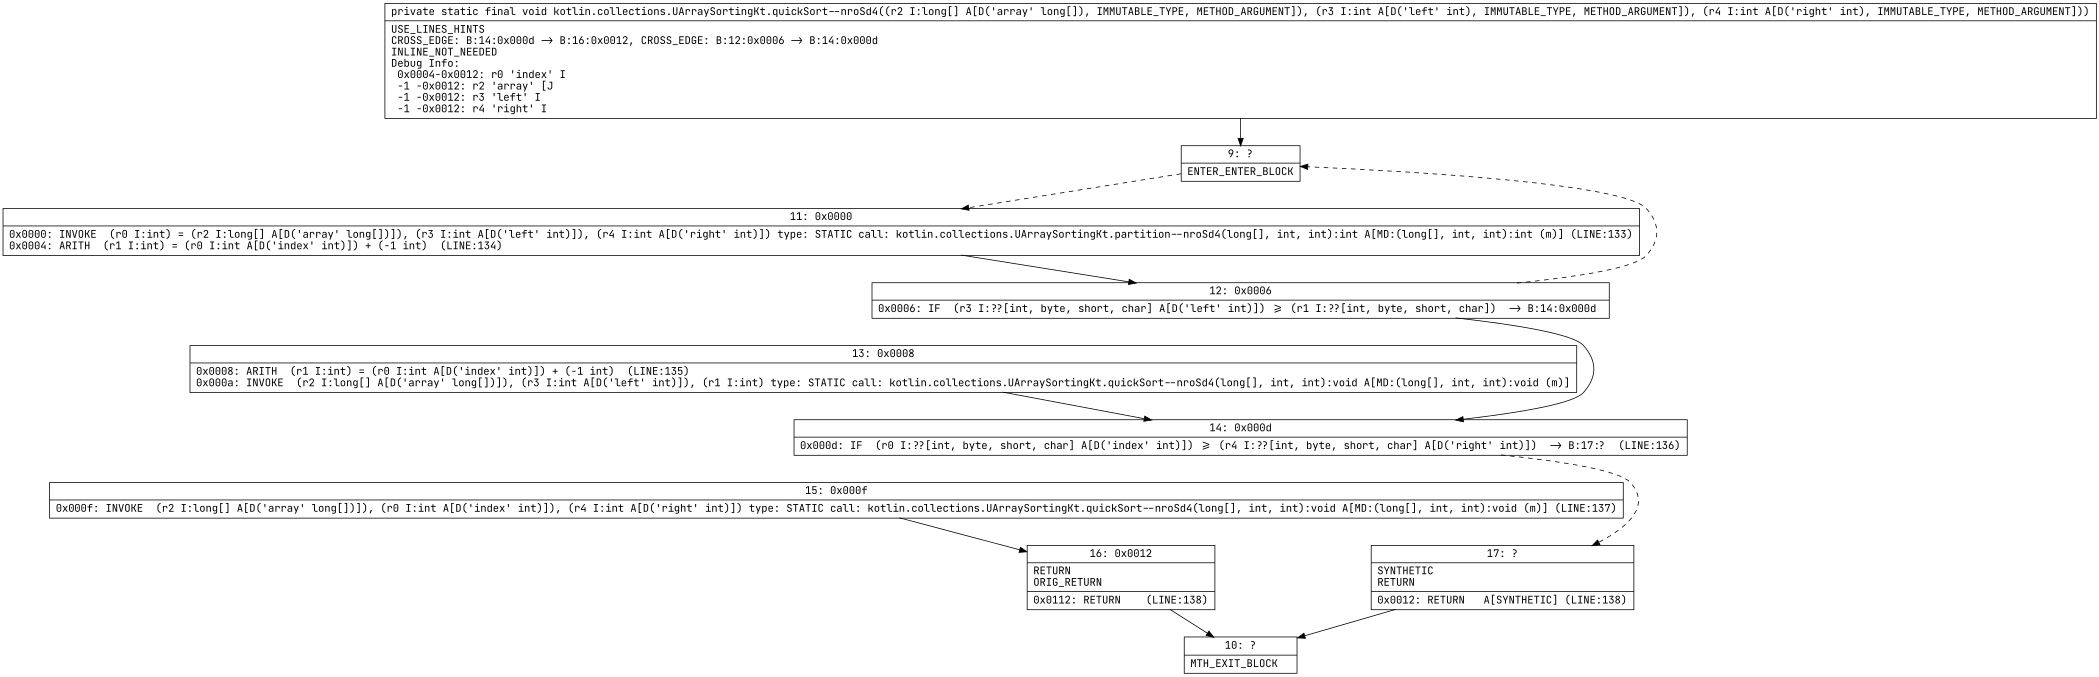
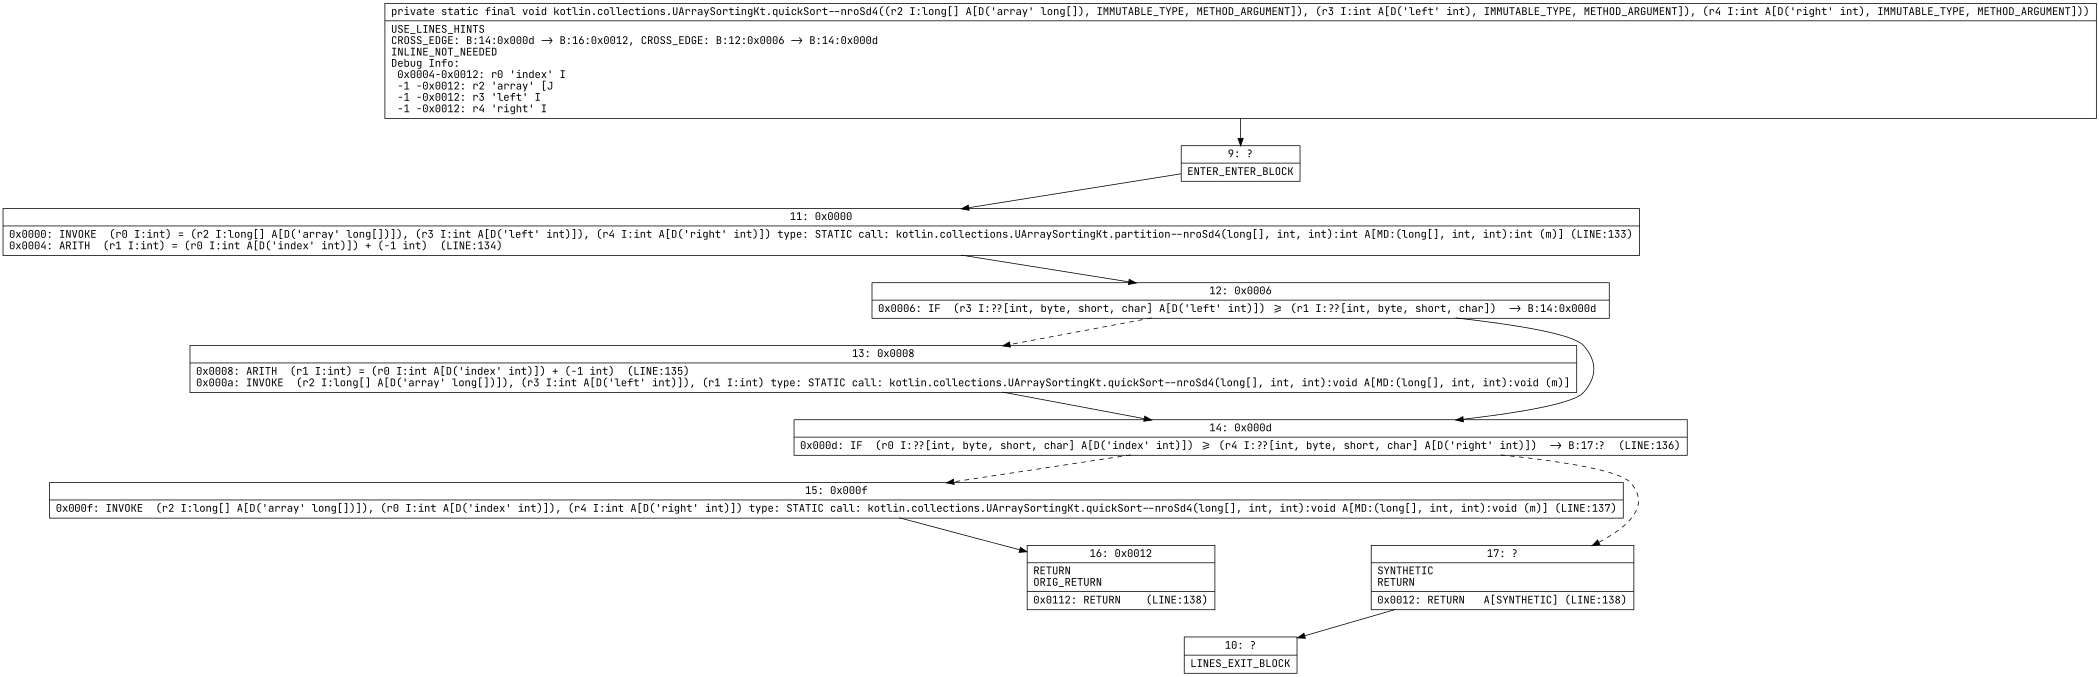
(1571, 188) -> (1081, 331)
(1075, 191) -> (1075, 191)
none -> (1042, 468)
(1189, 621) -> none
(1234, 664) -> (1241, 664)
